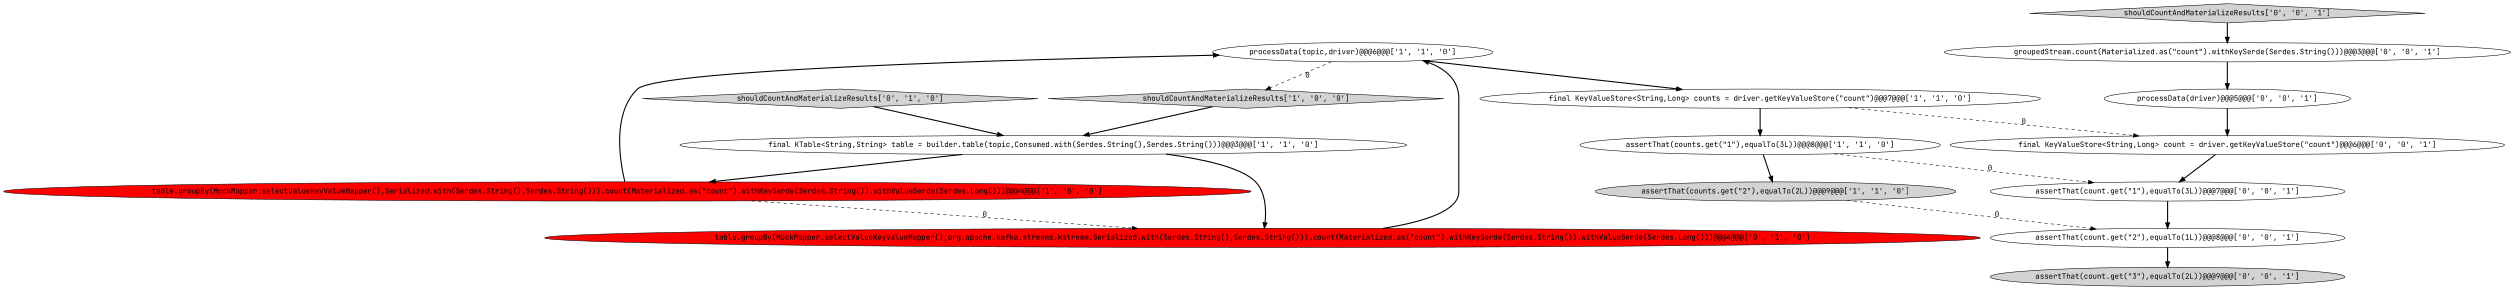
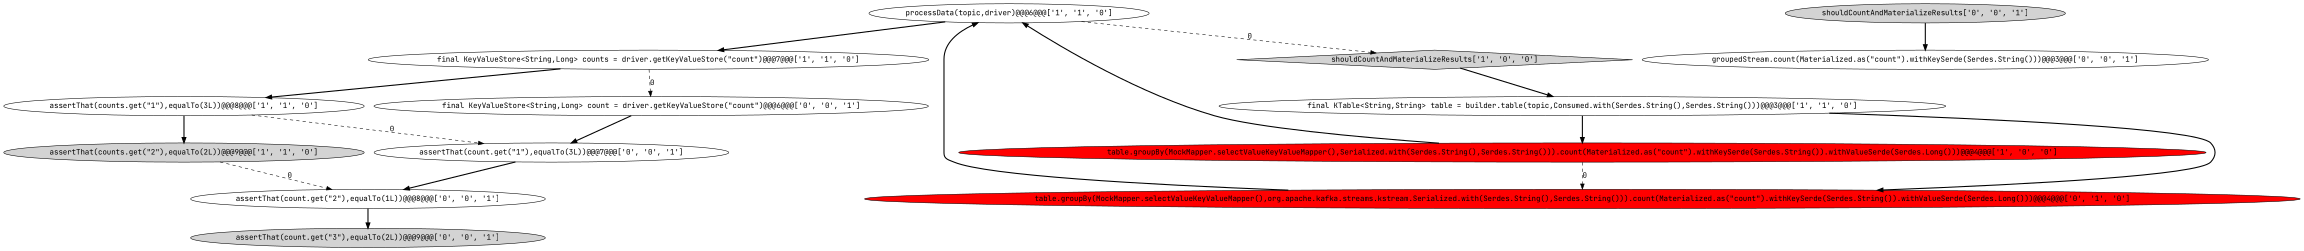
(2227, 13) -> (1925, 13)
(840, 99) -> none
(2227, 99) -> none
